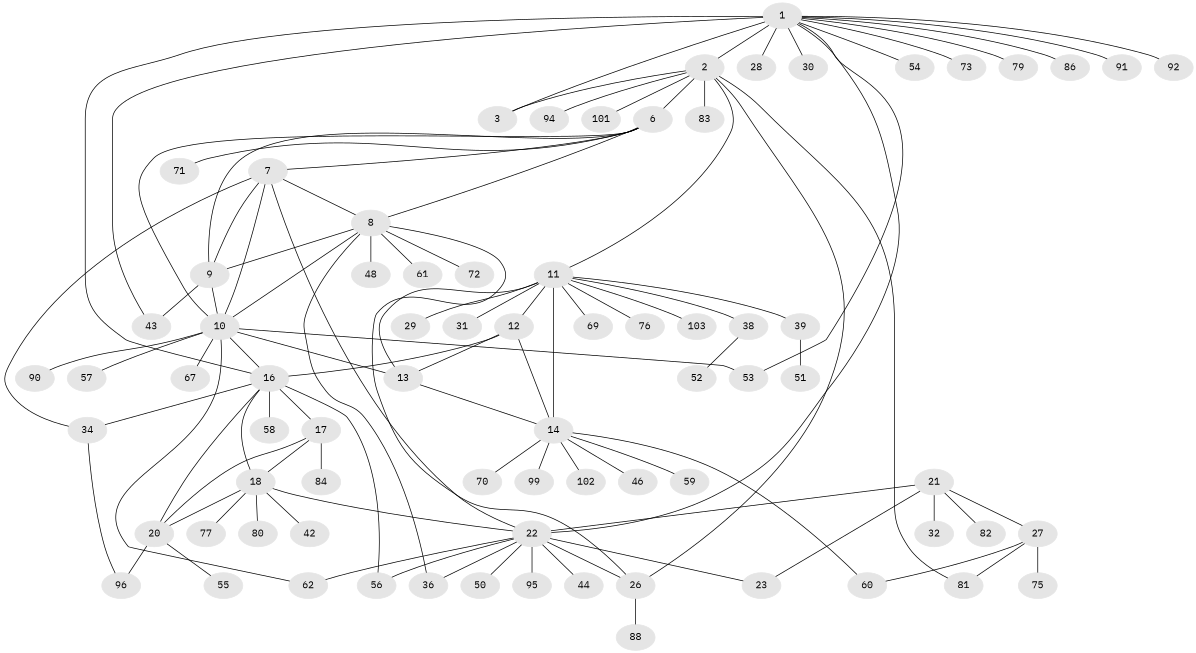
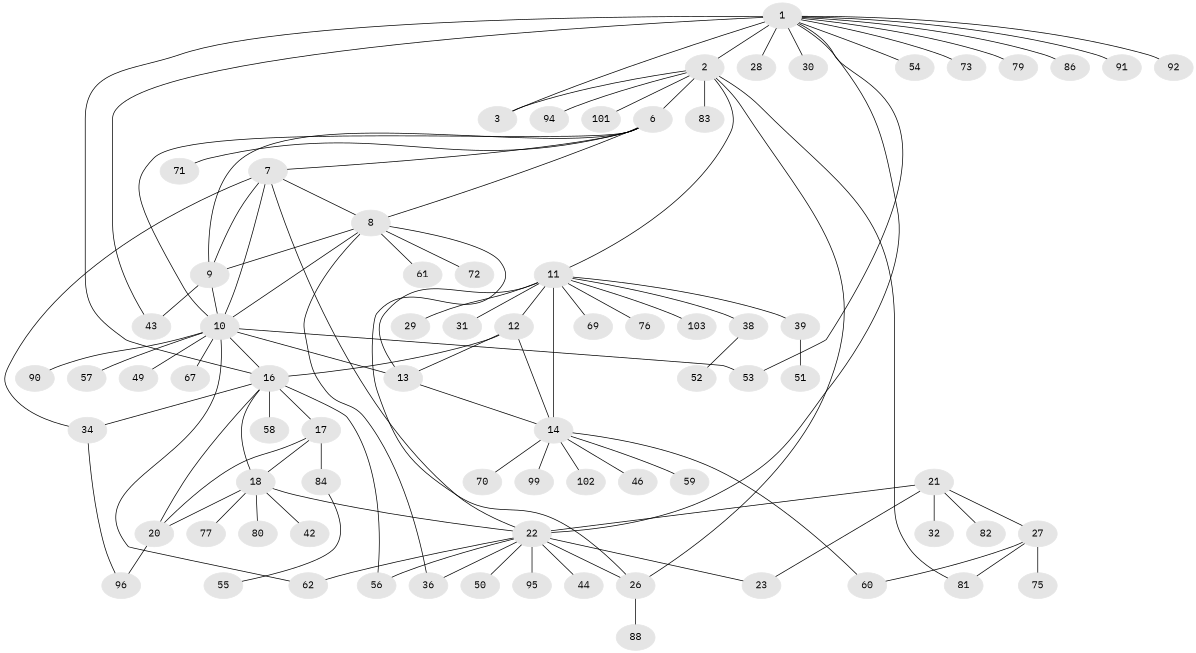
(371, 275) -> none
none -> (138, 378)
(180, 553) -> (317, 559)
